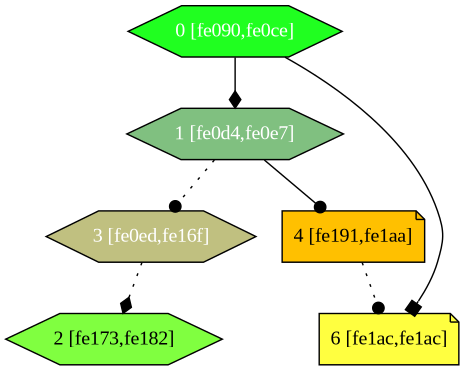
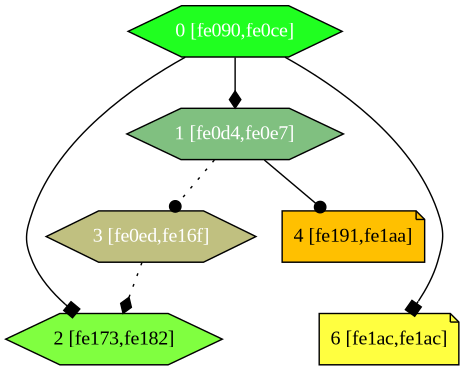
none -> (60, 161)
(369, 282) -> none
